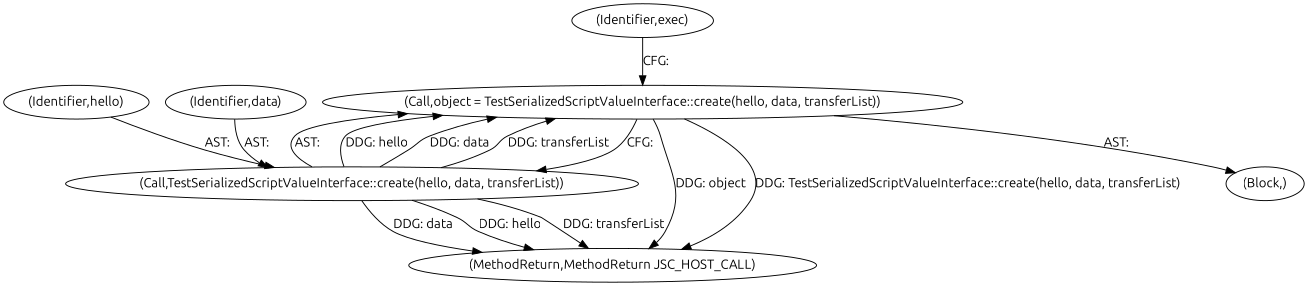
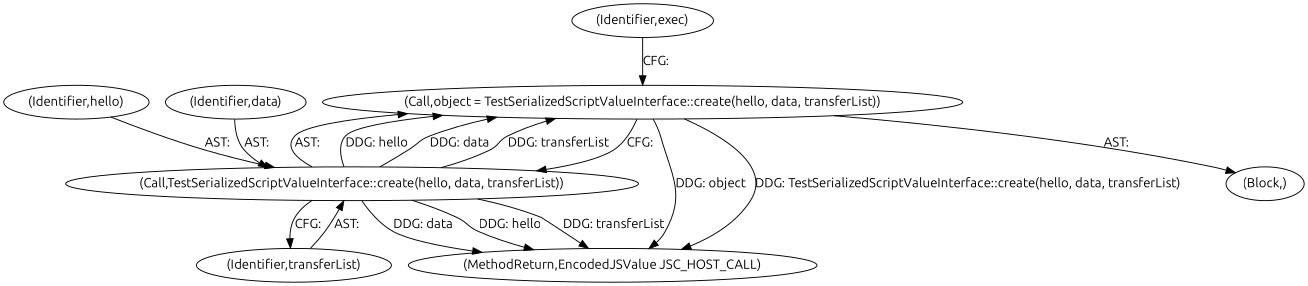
none -> (294, 265)
(613, 265) -> (613, 265)
